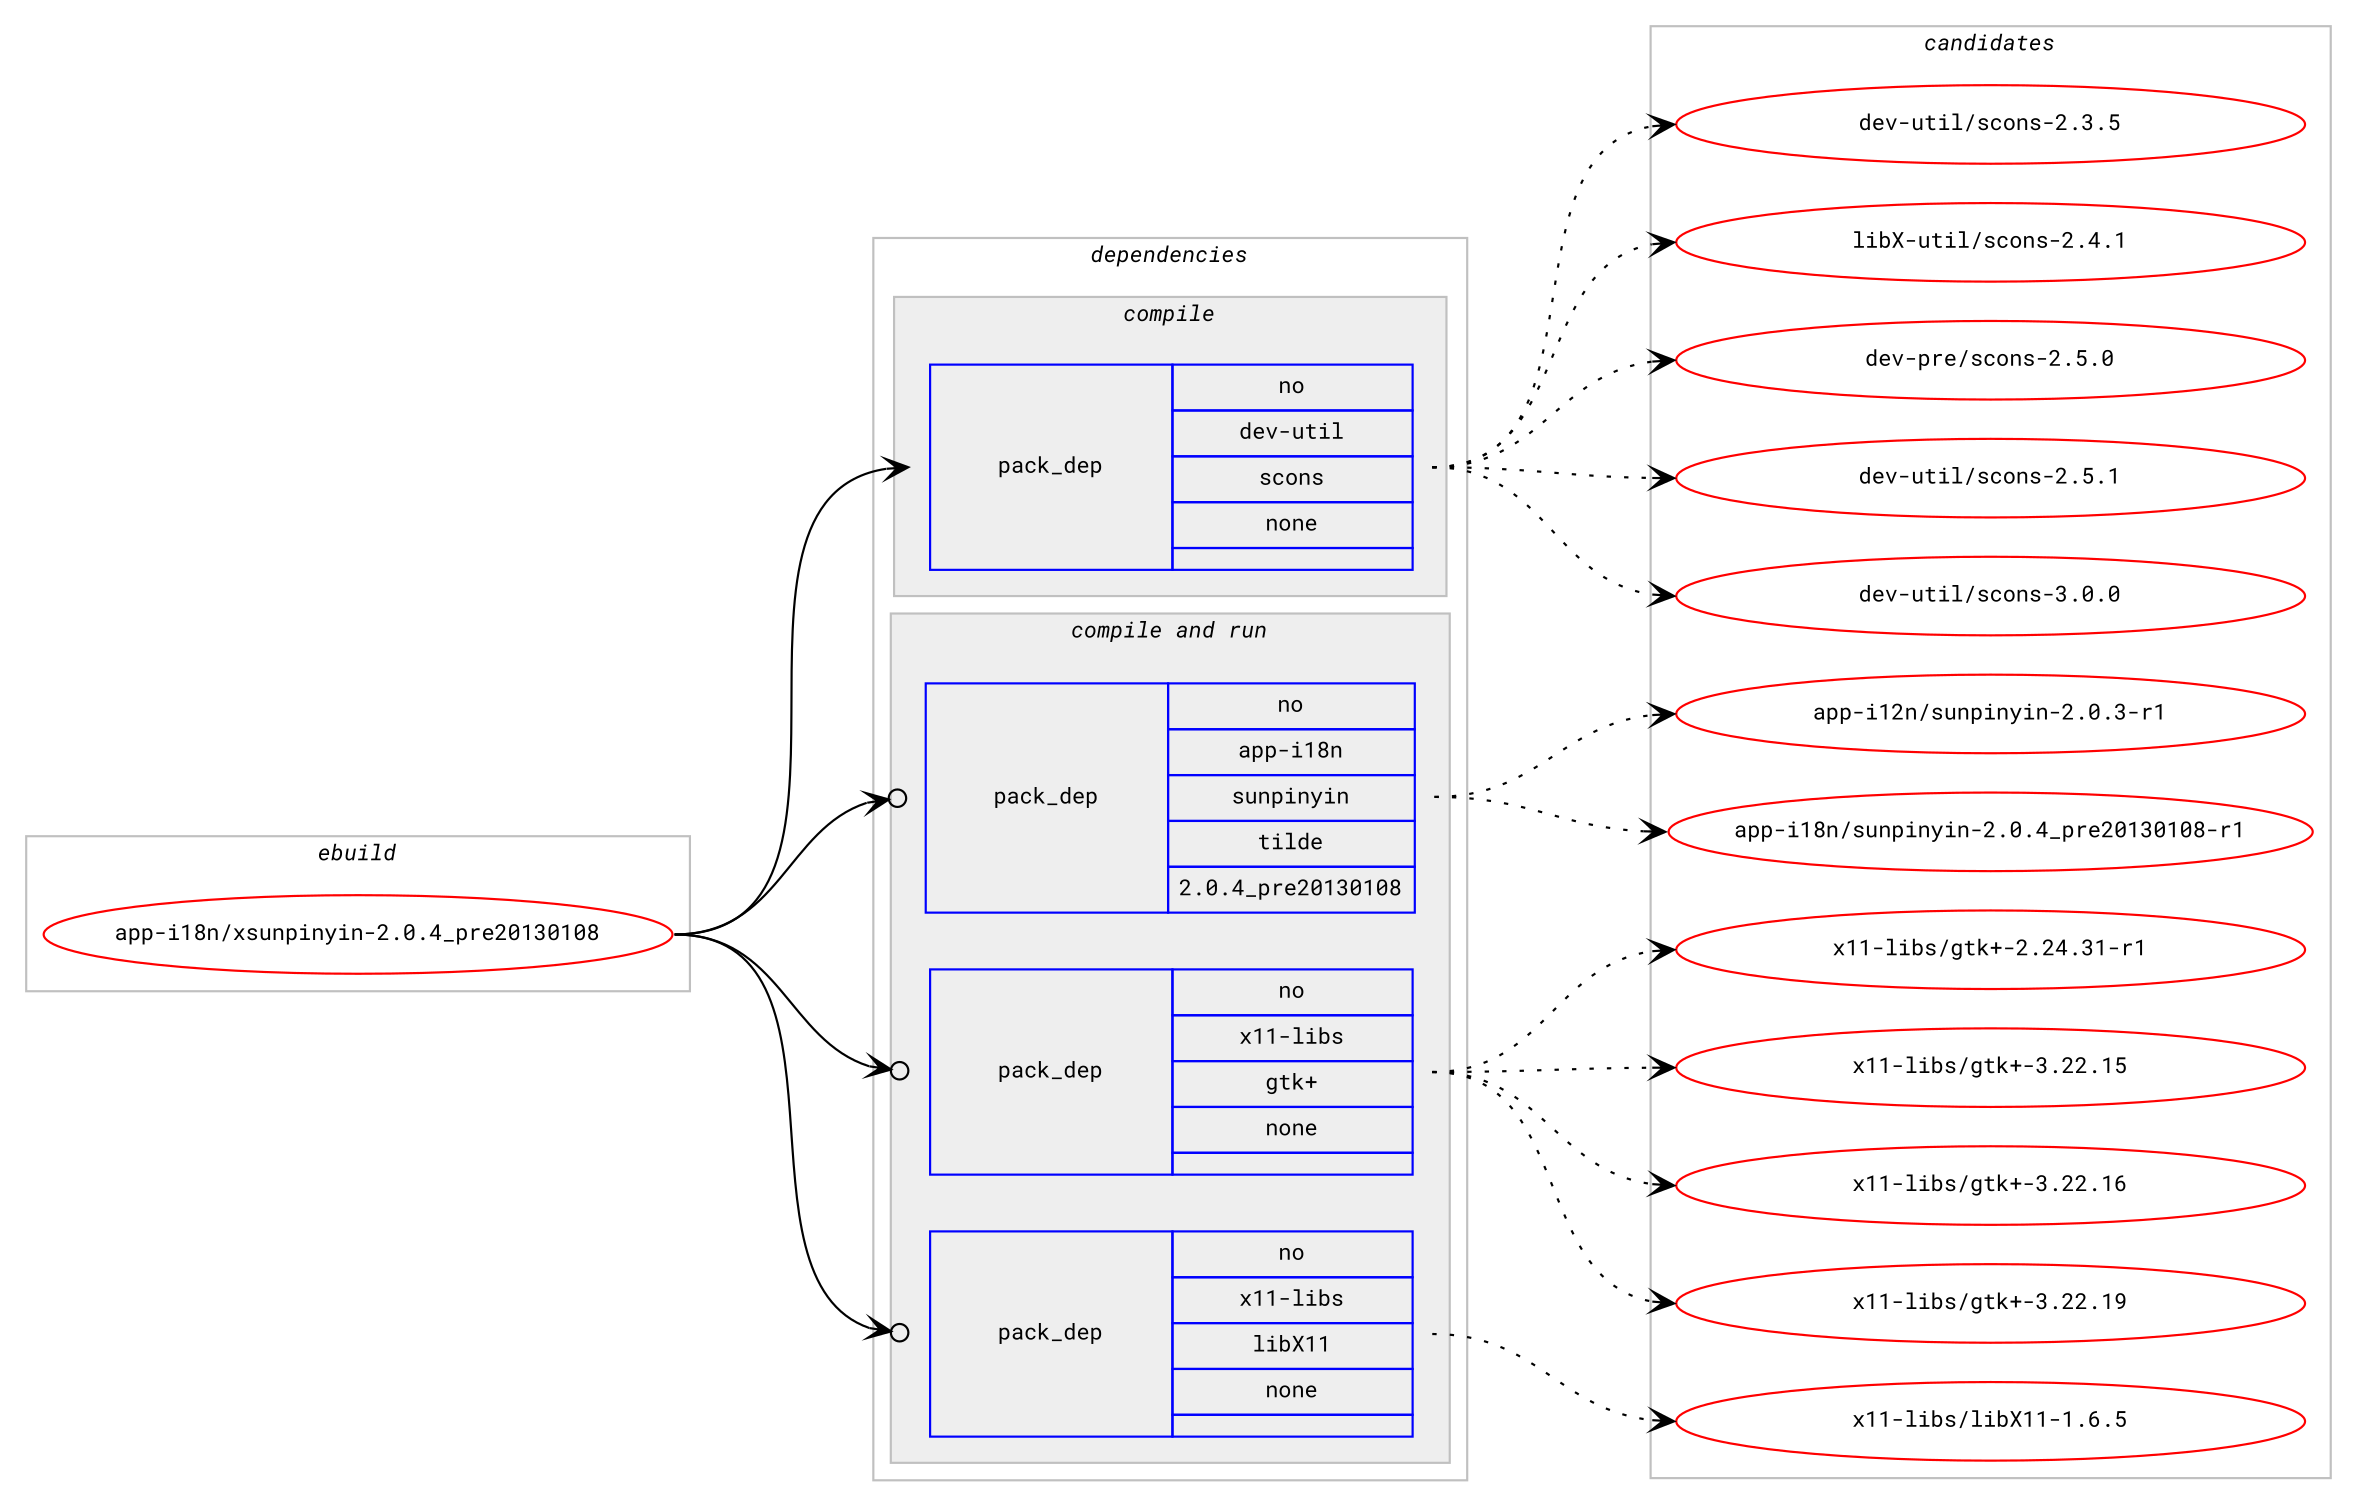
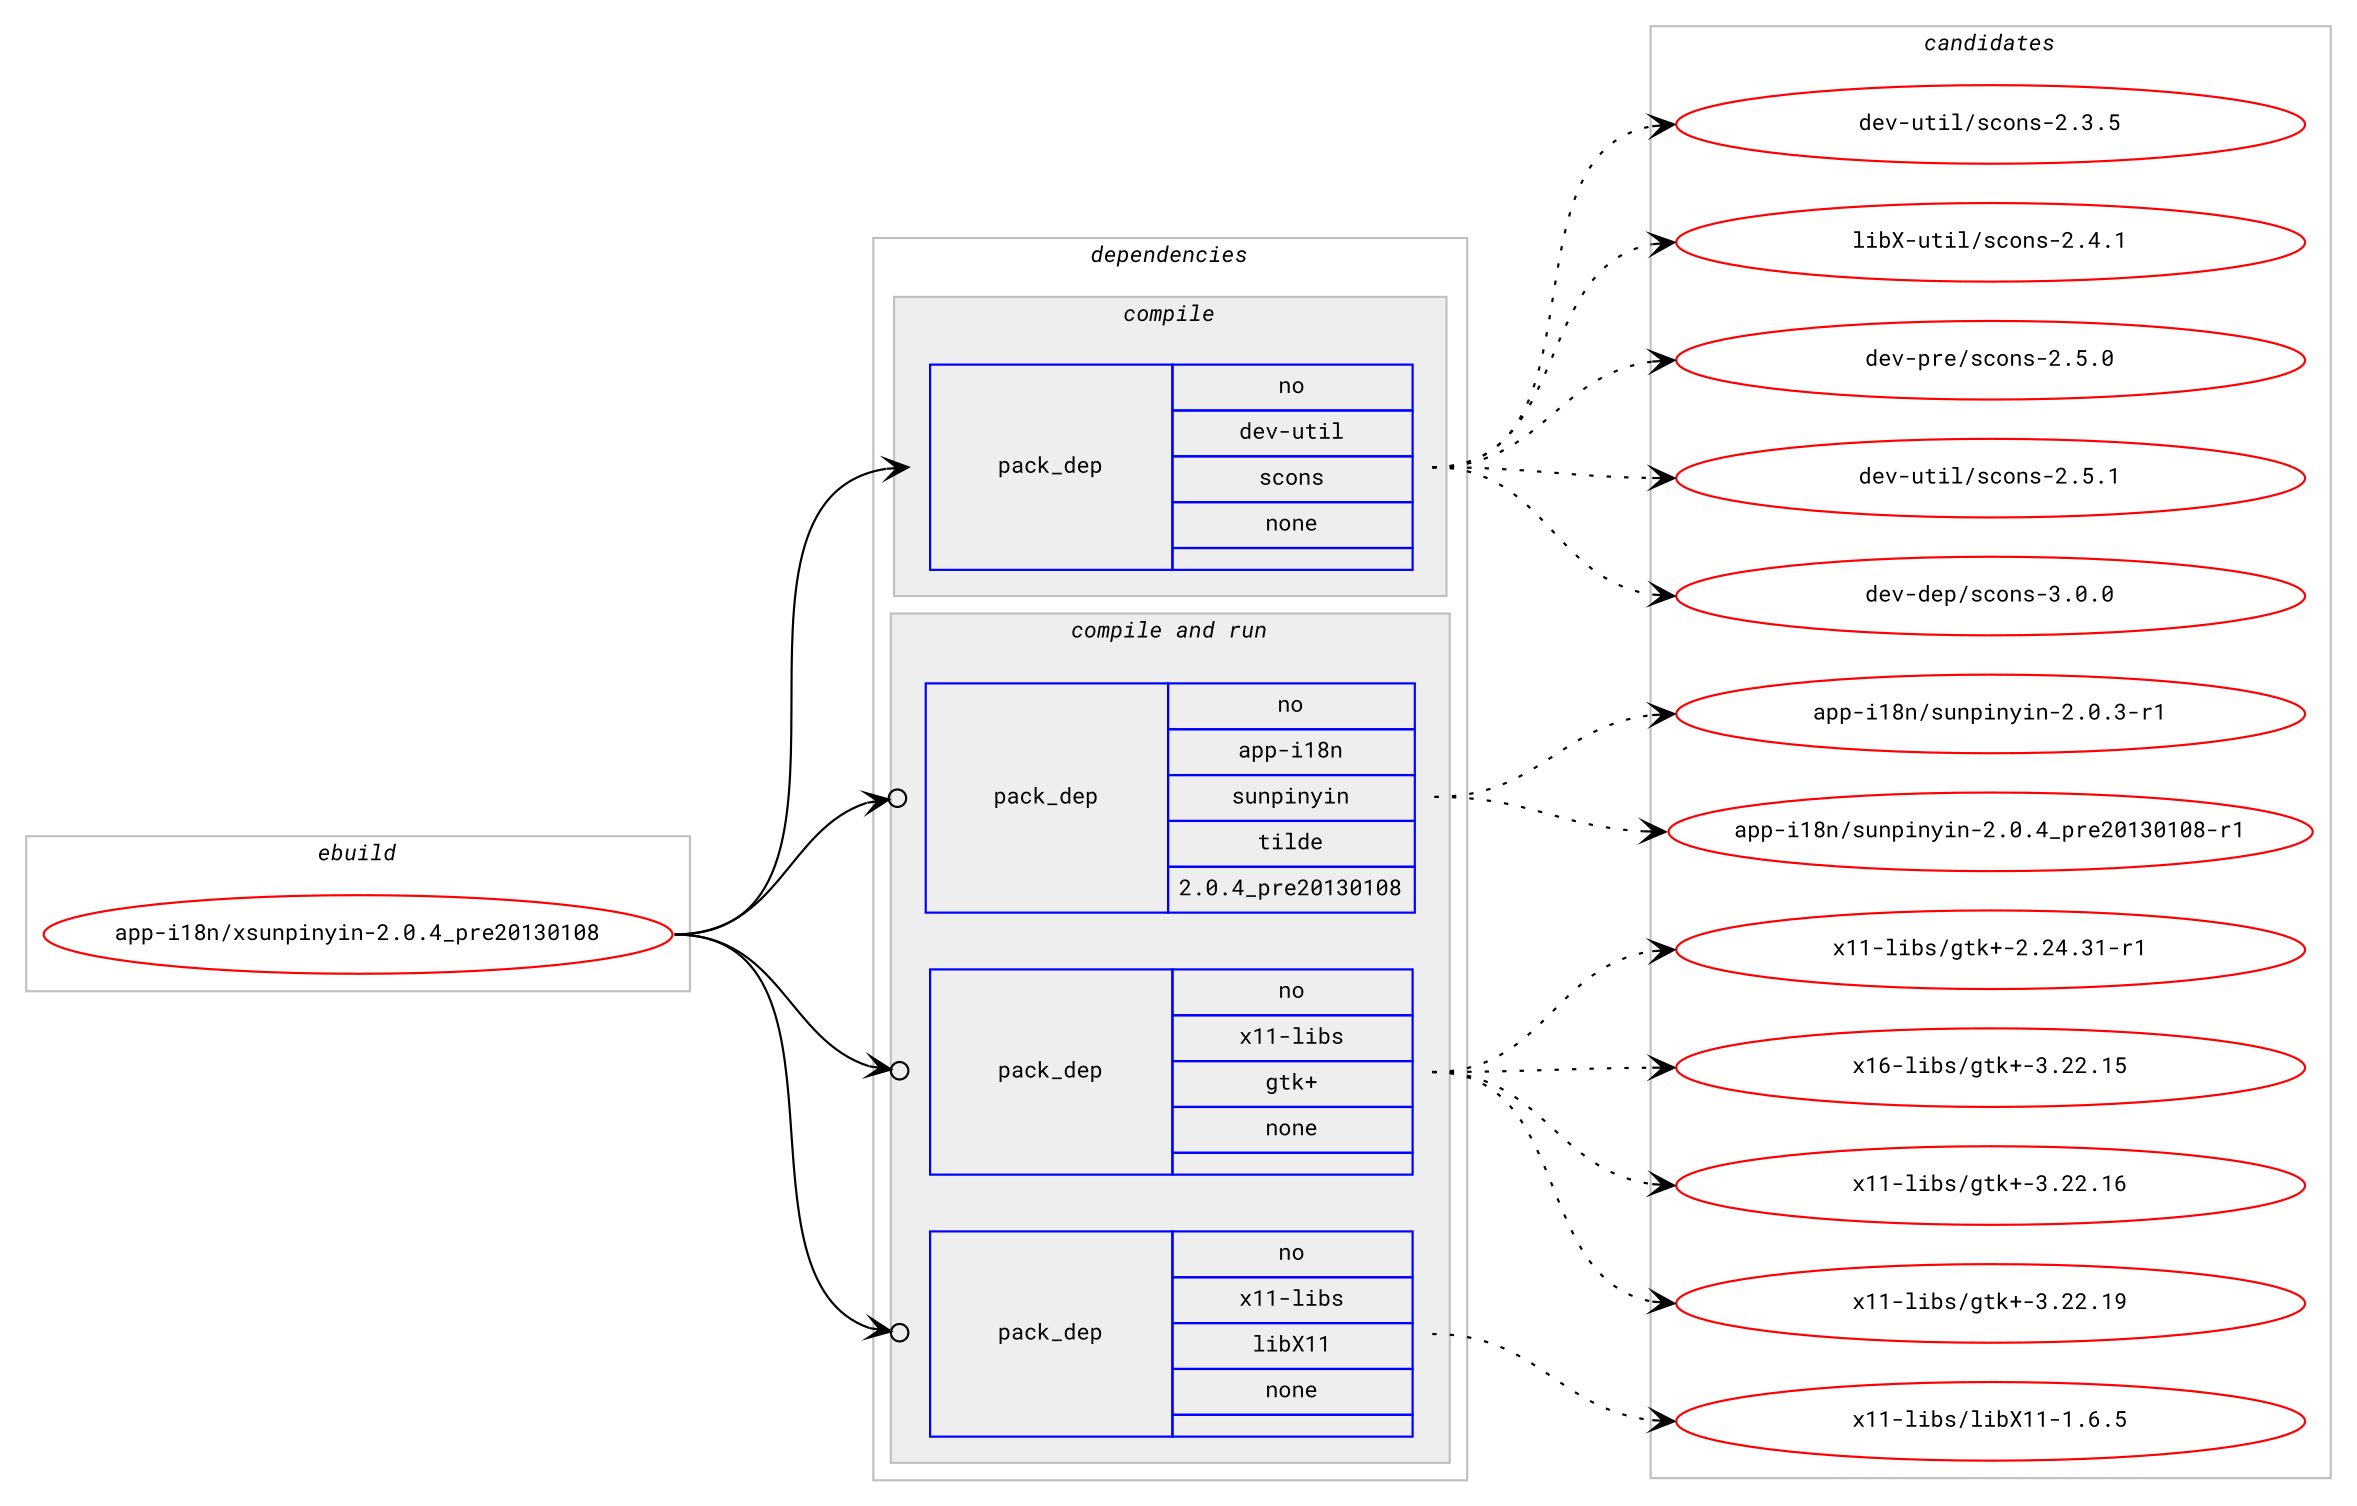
(1991, 596) -> (1991, 596)
(1991, 714) -> (1991, 714)
(1991, 1068) -> (1991, 1068)
